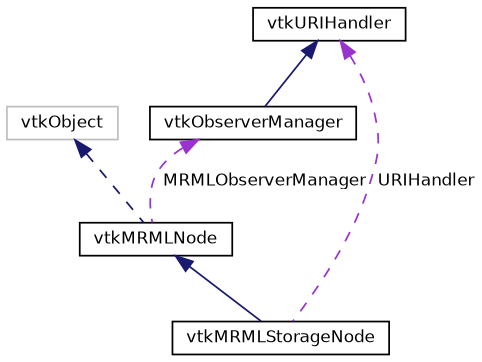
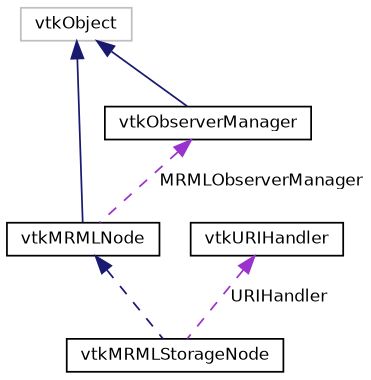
(286, 80) -> (149, 79)
(115, 188) -> (80, 141)
(225, 294) -> (135, 304)
